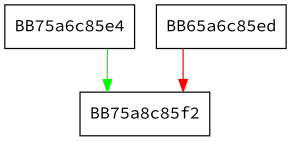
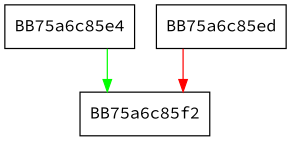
(221, 27) -> (221, 27)
(145, 114) -> (145, 114)
